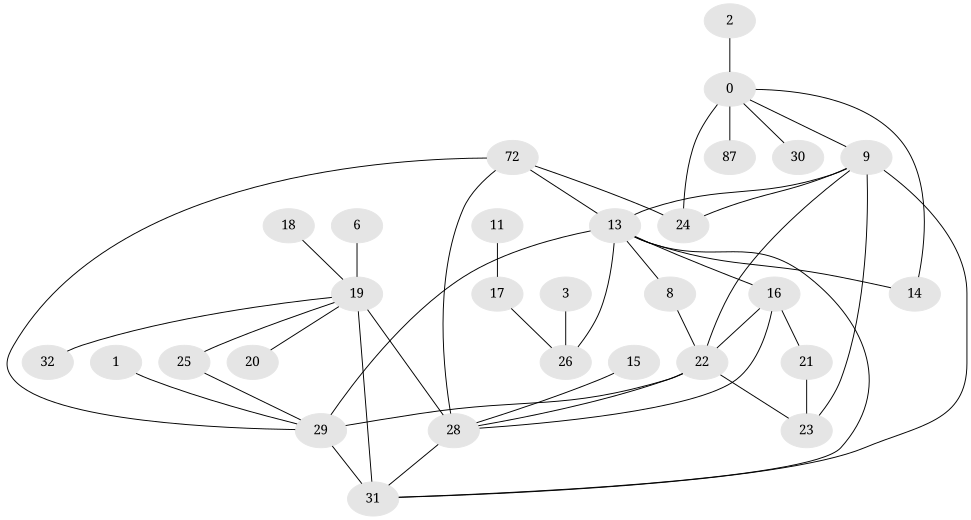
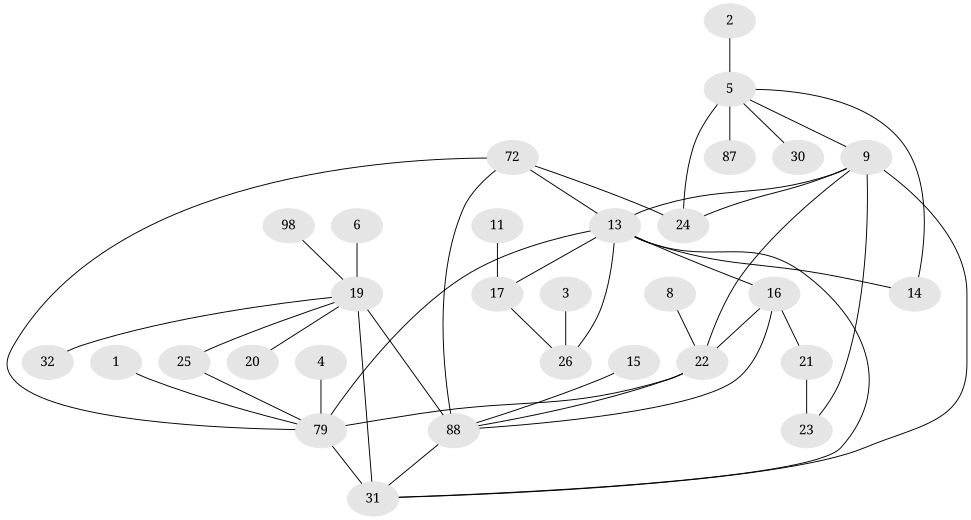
(730, 89) -> (730, 89)
(289, 226) -> (289, 226)
(643, 260) -> (556, 260)
none -> (321, 362)
(755, 397) -> none
(321, 431) -> (321, 431)
(454, 431) -> (454, 431)
